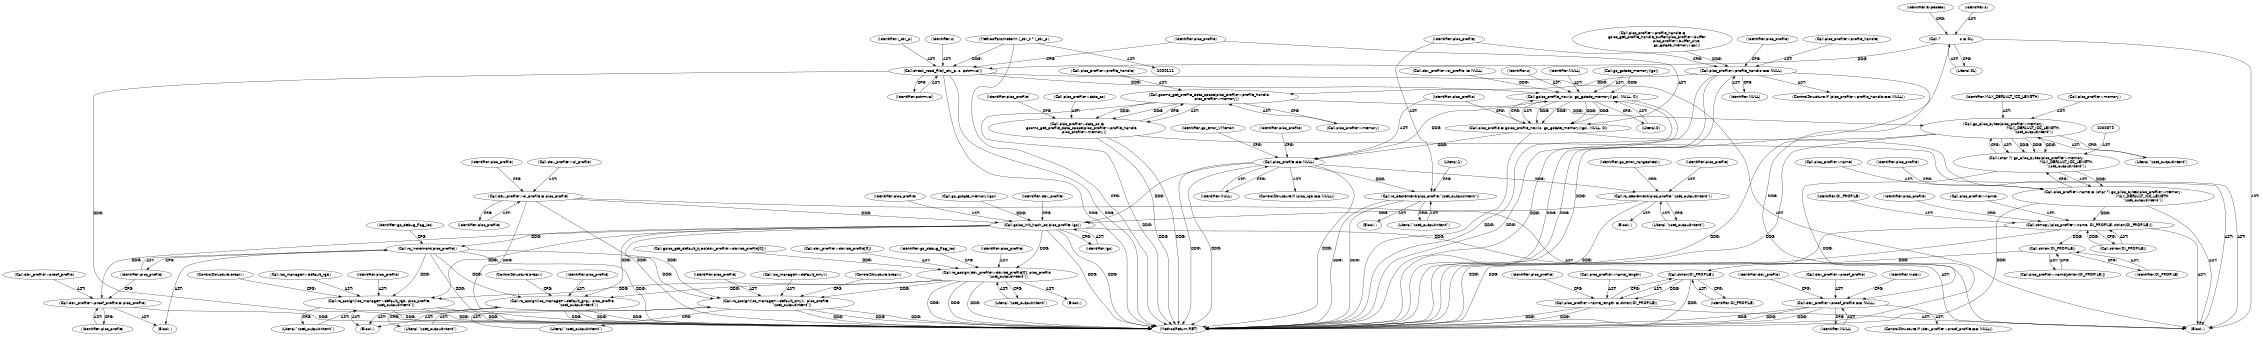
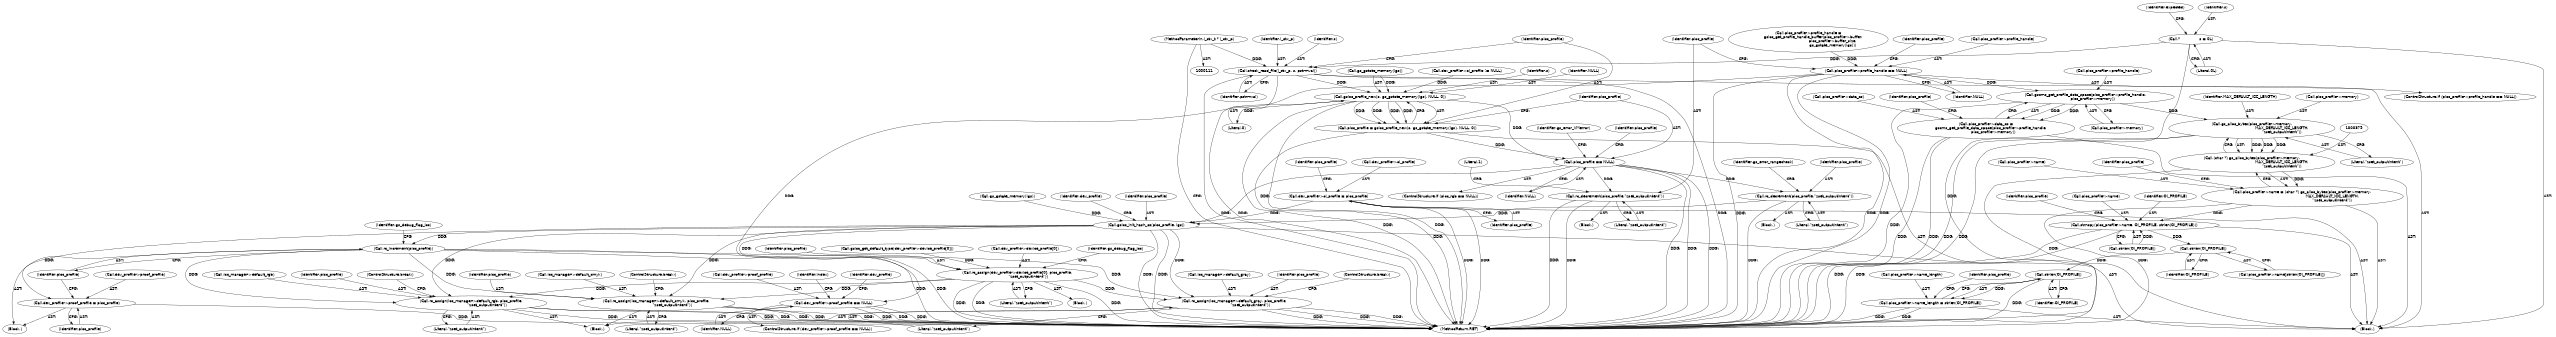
(1628, 111) -> (1249, 111)
(1426, 122) -> (1510, 118)
(1099, 249) -> none
none -> (1219, 275)
